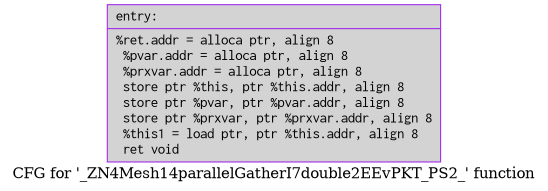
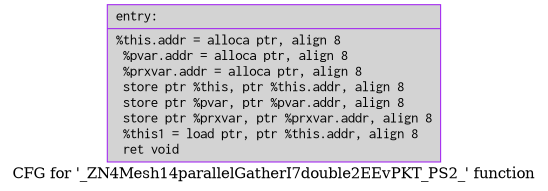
(225, 40) -> (229, 40)
